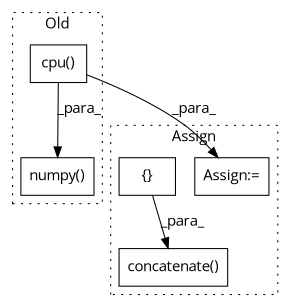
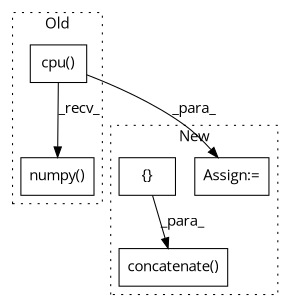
(79, 109) -> (79, 109)
(194, 137) -> (194, 137)
